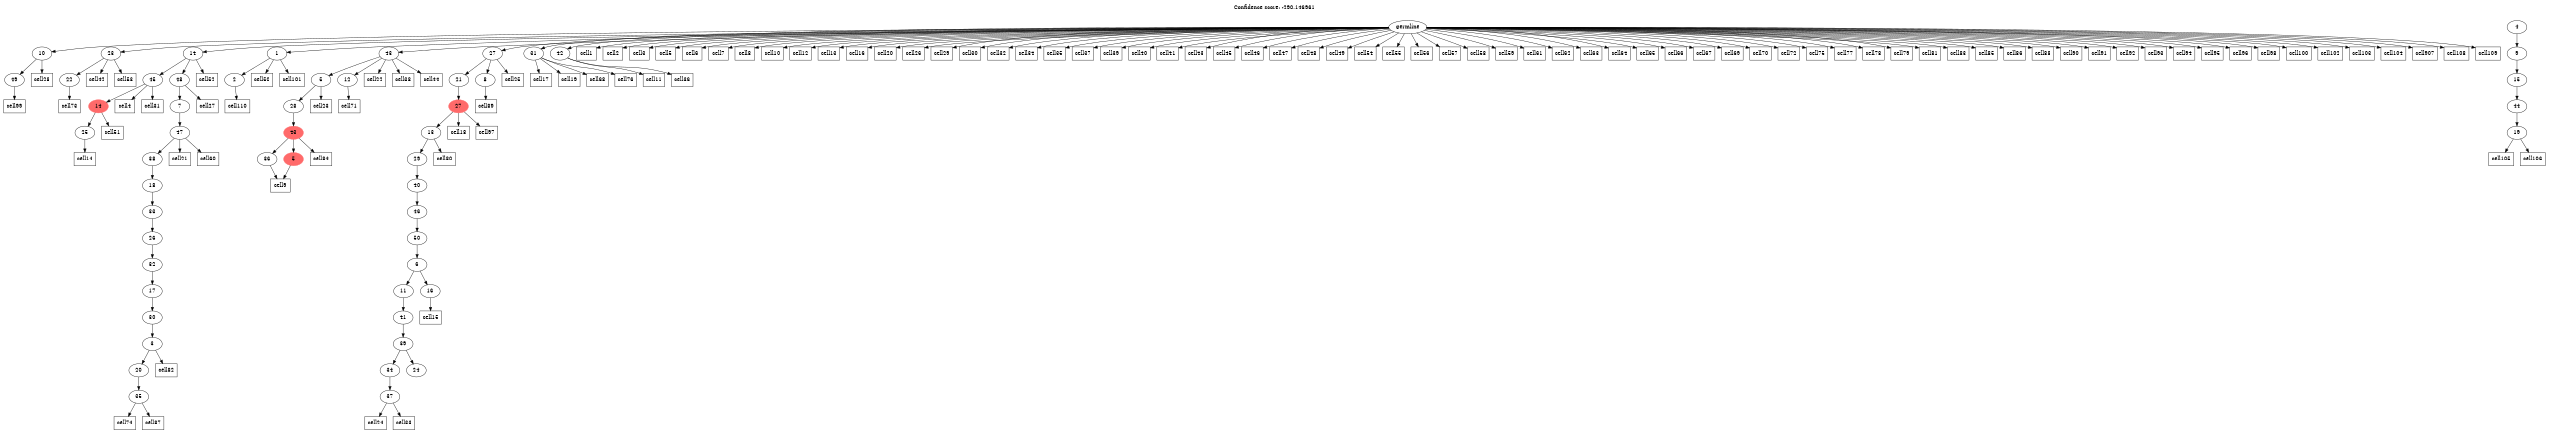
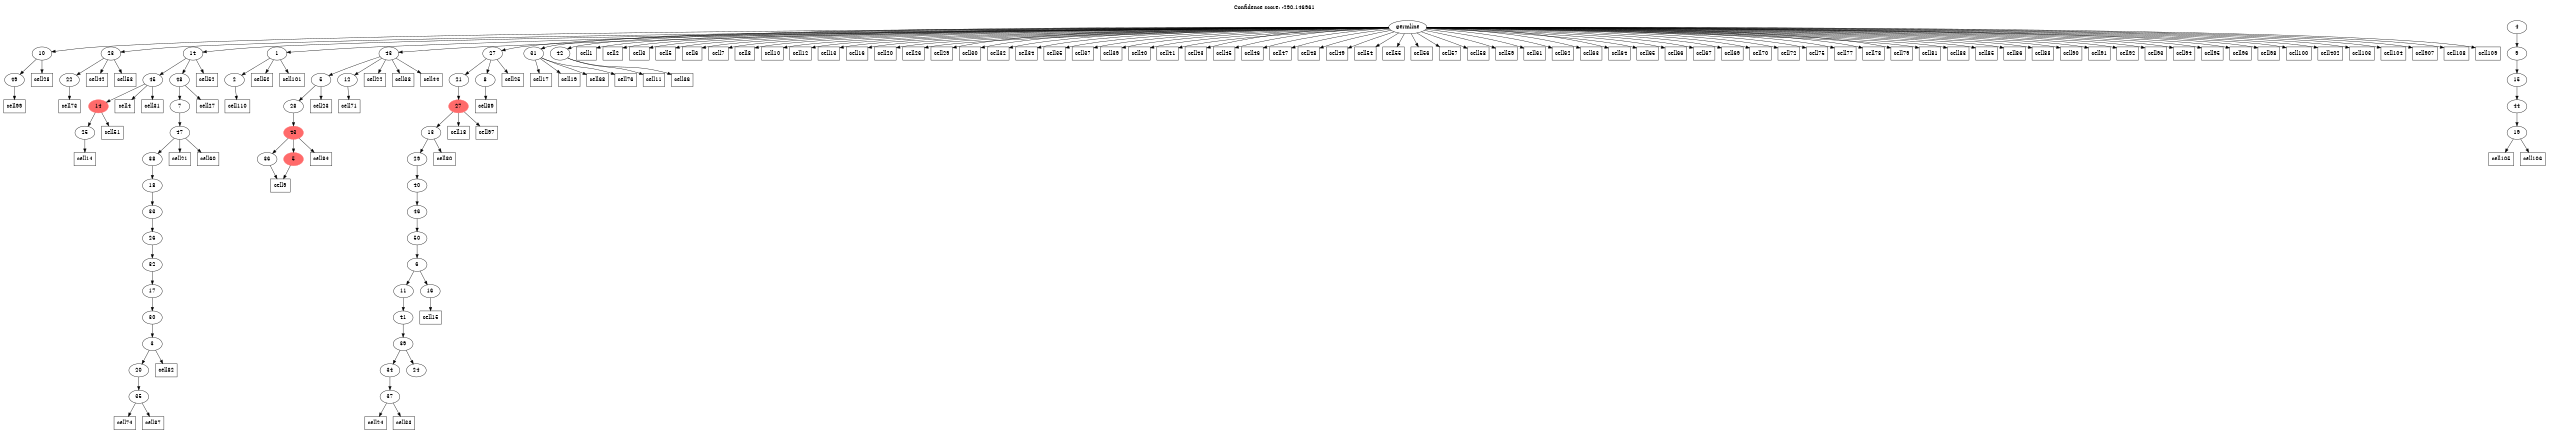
(2330, 54) -> (2330, 54)
